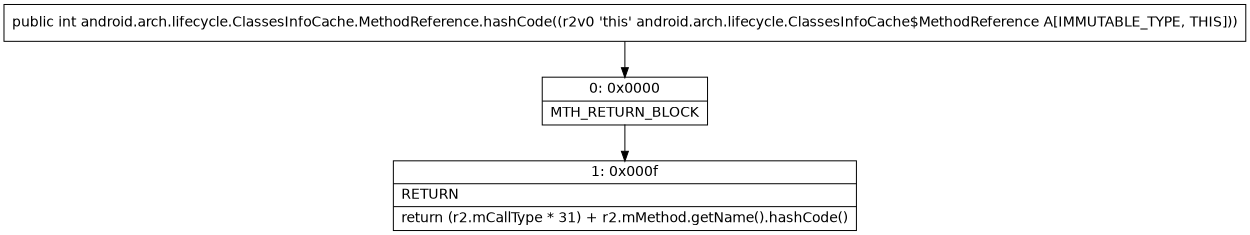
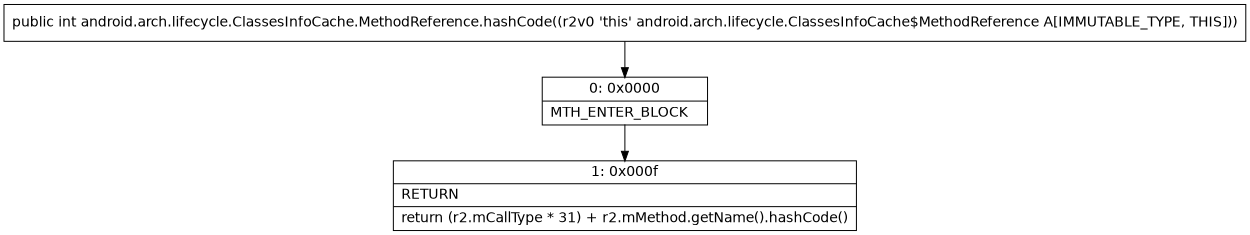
(625, 113) -> (619, 113)
